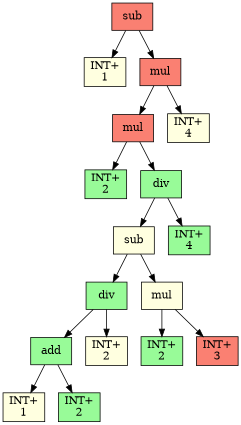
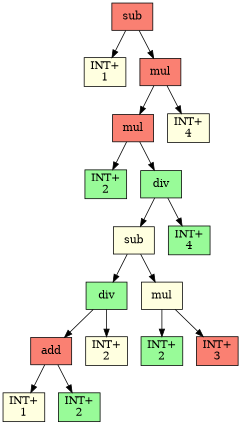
(51, 351) -> (51, 351)
